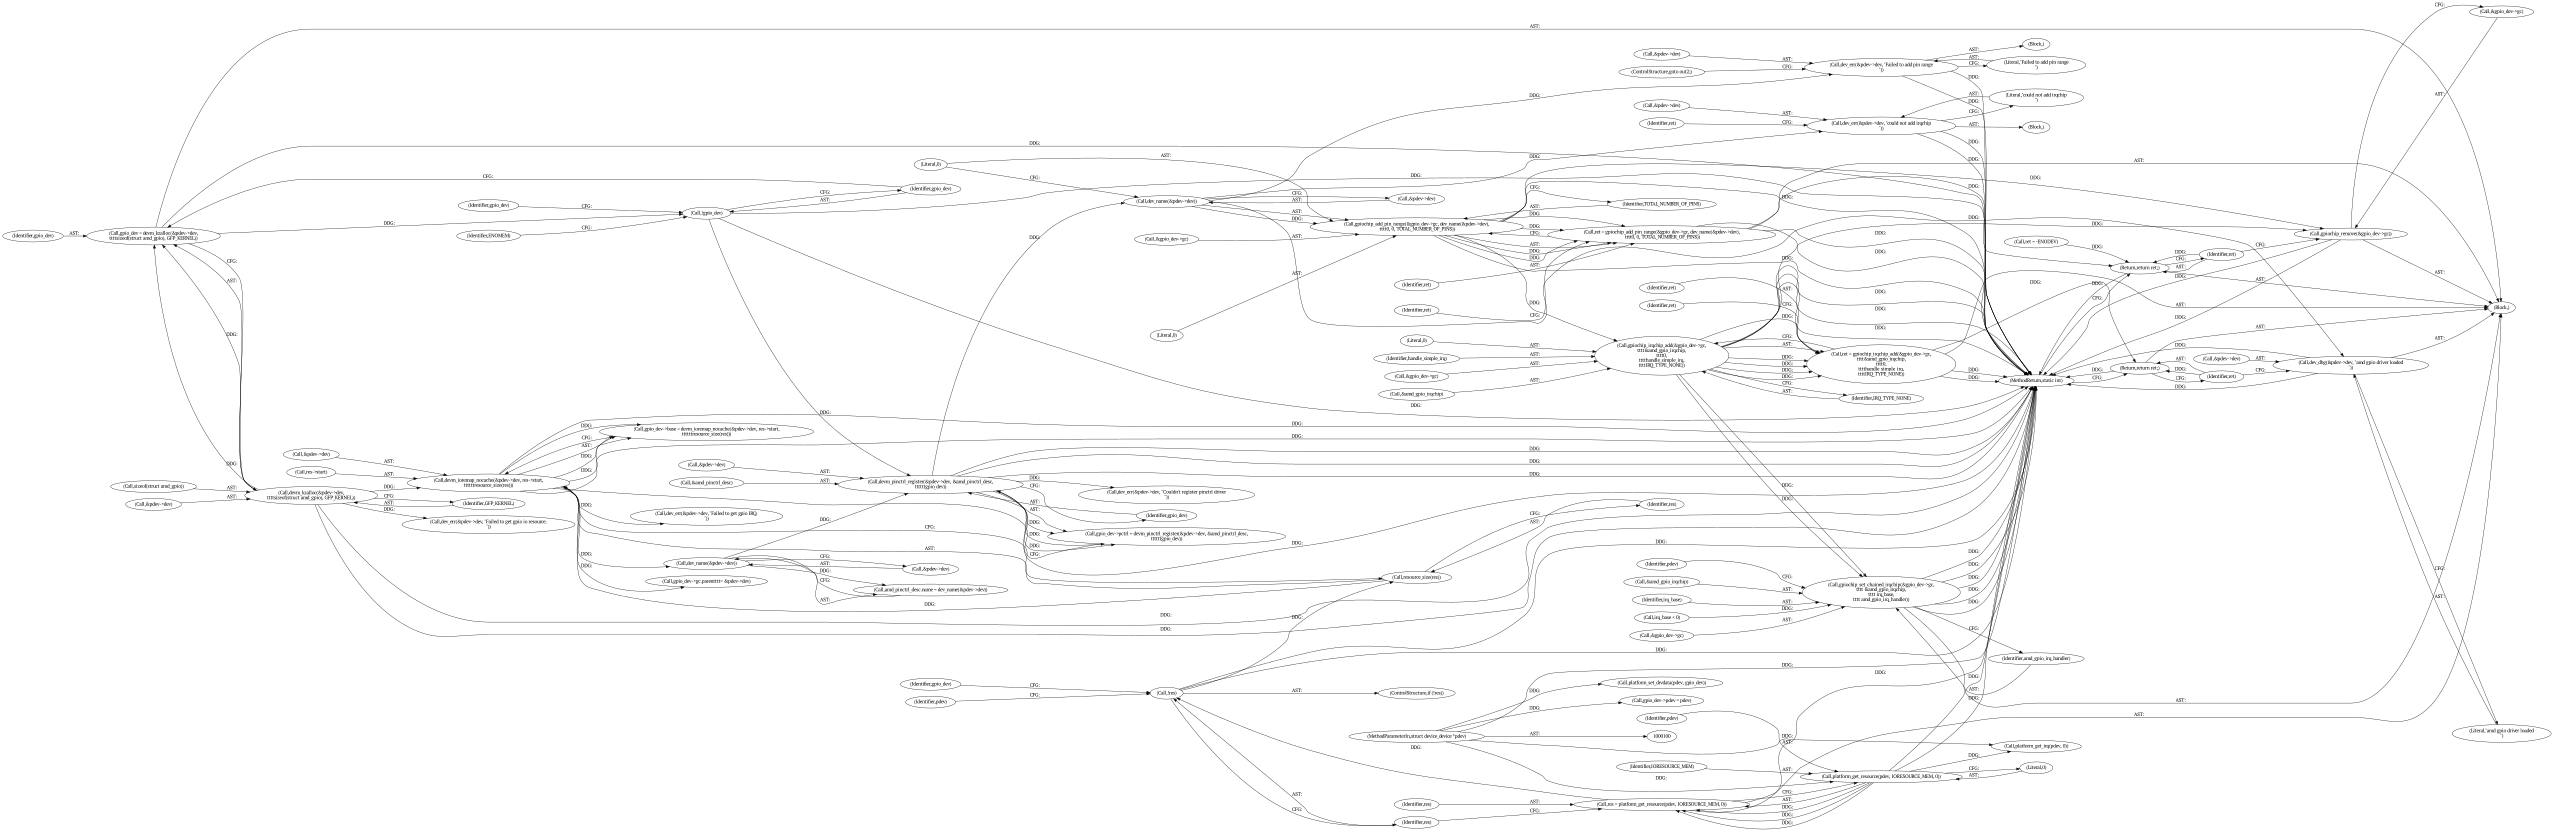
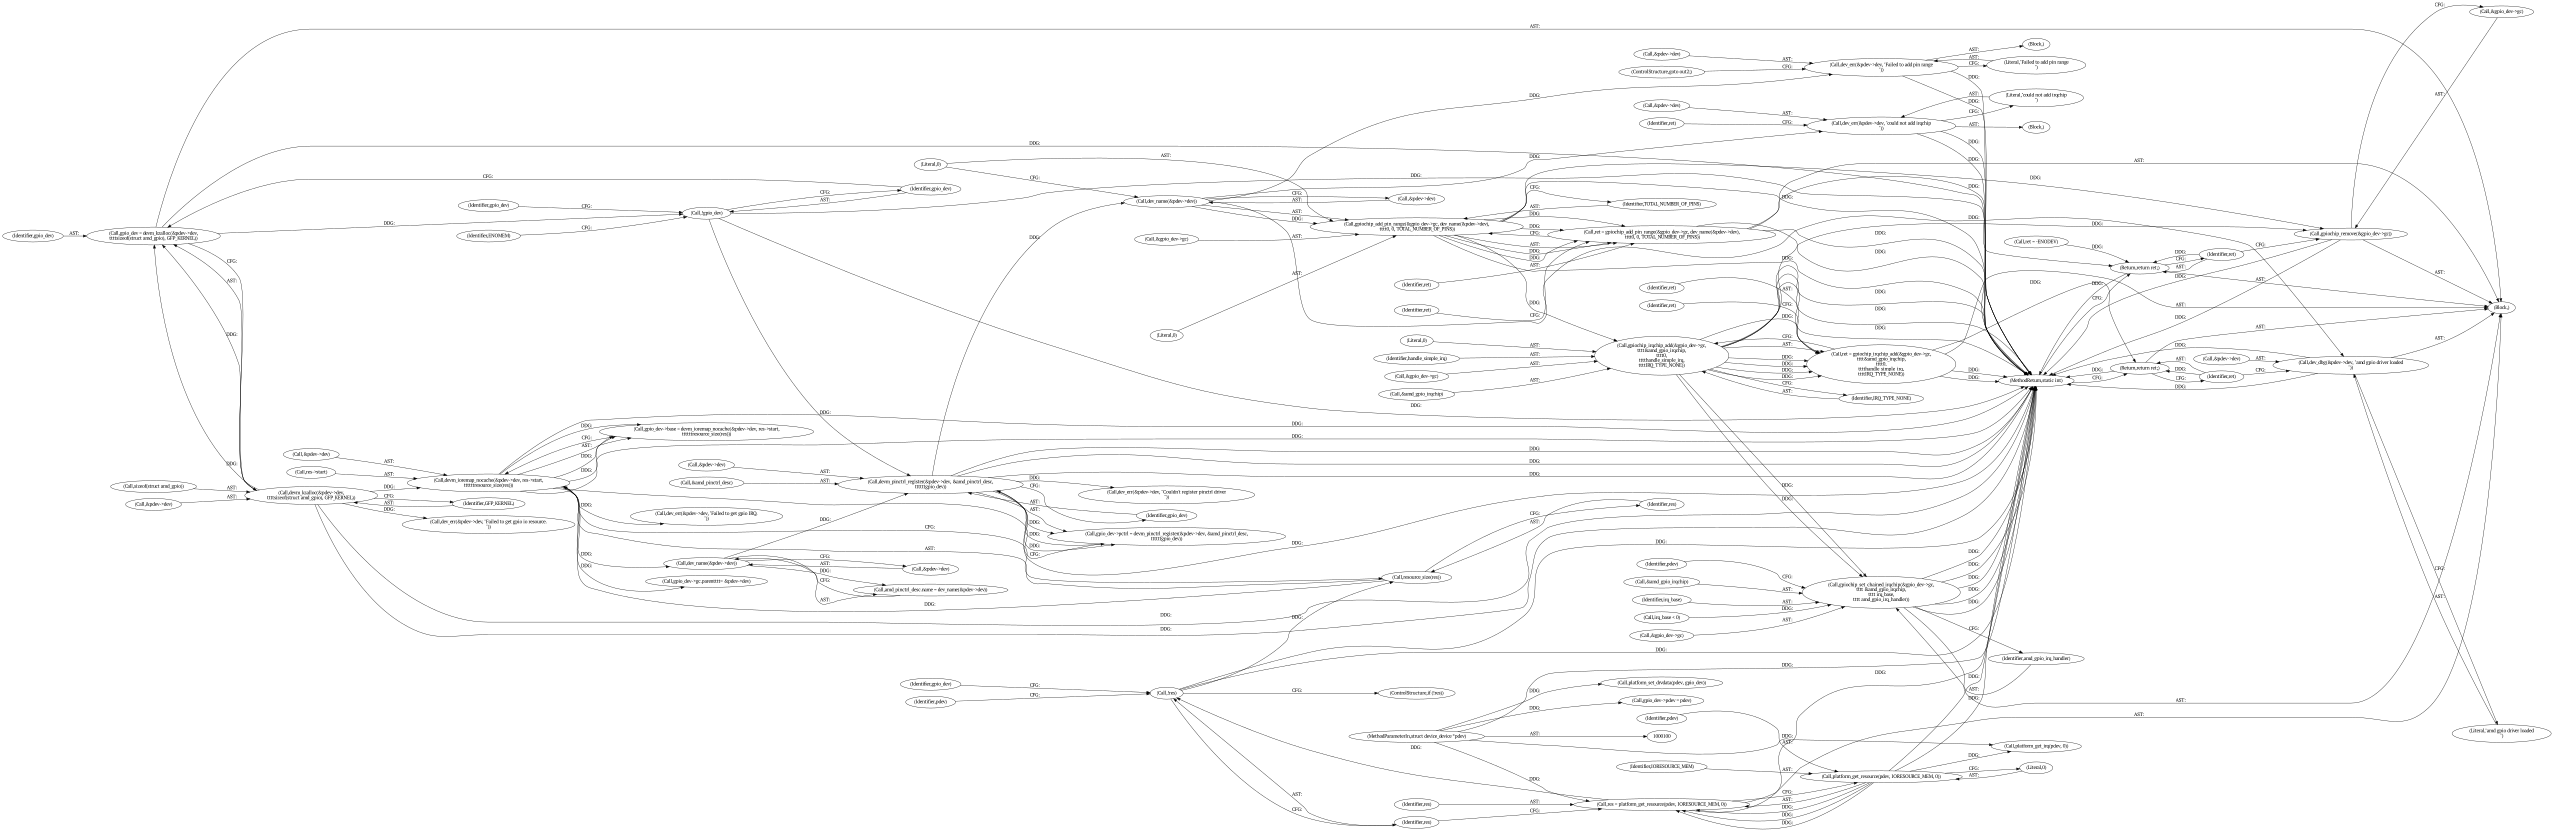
(1298, 691) -> (1298, 691)
(1634, 791) -> (1510, 772)
